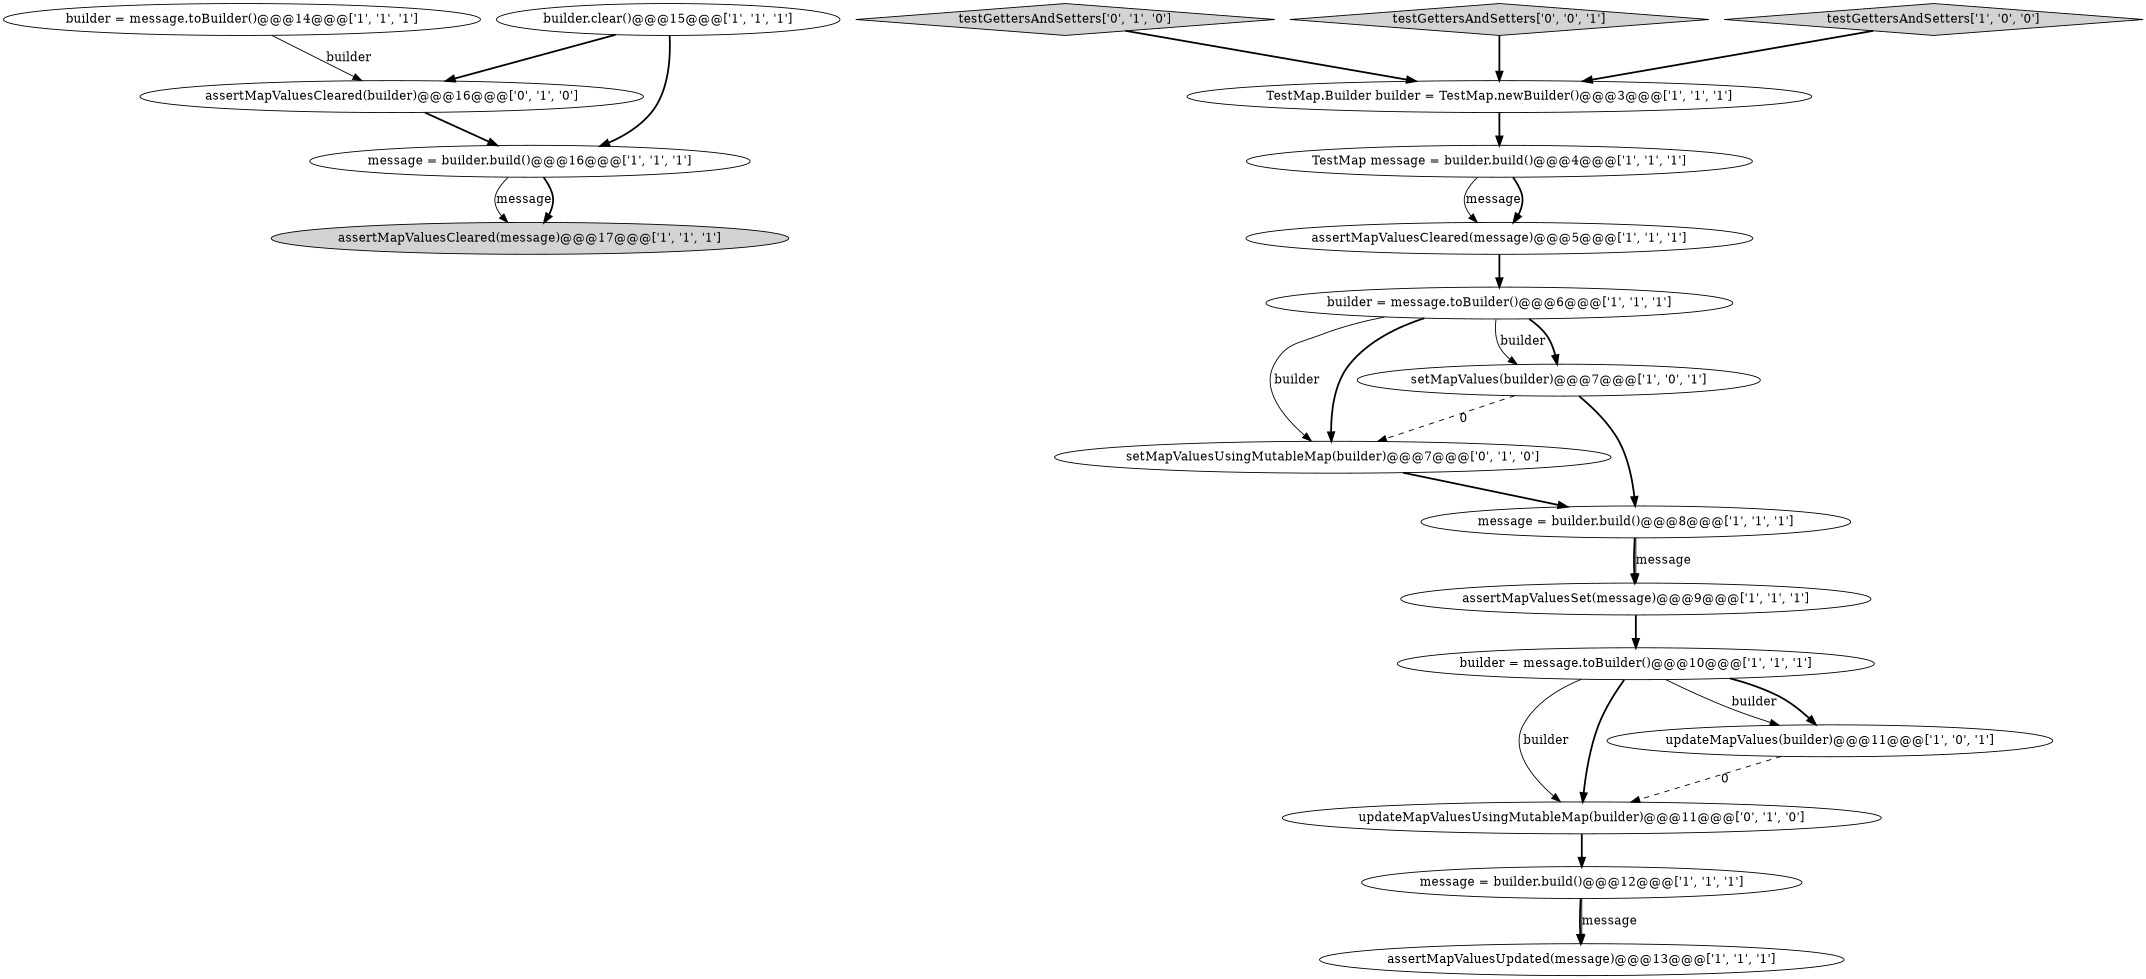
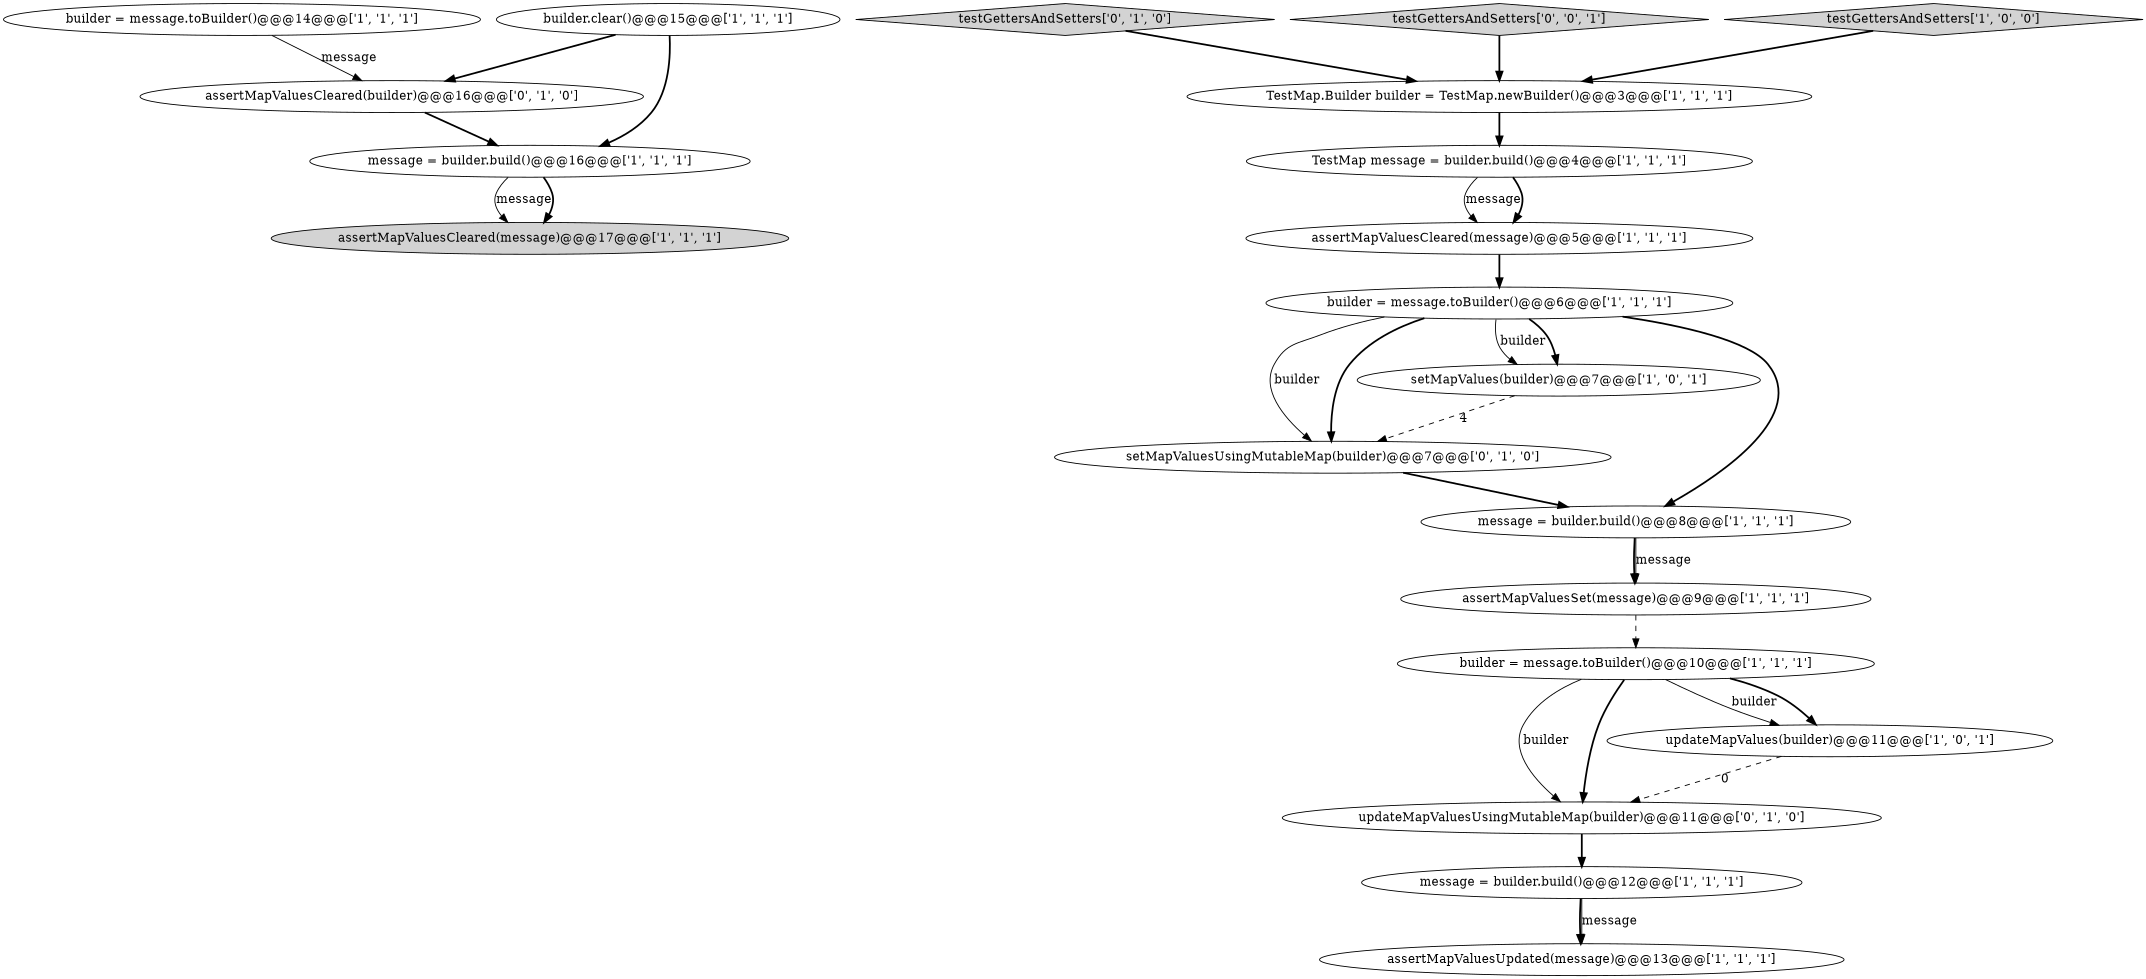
(349, 58) -> (349, 58)
(1464, 419) -> (1464, 419)
(1618, 440) -> (1775, 379)
(1636, 627) -> (1636, 627)
